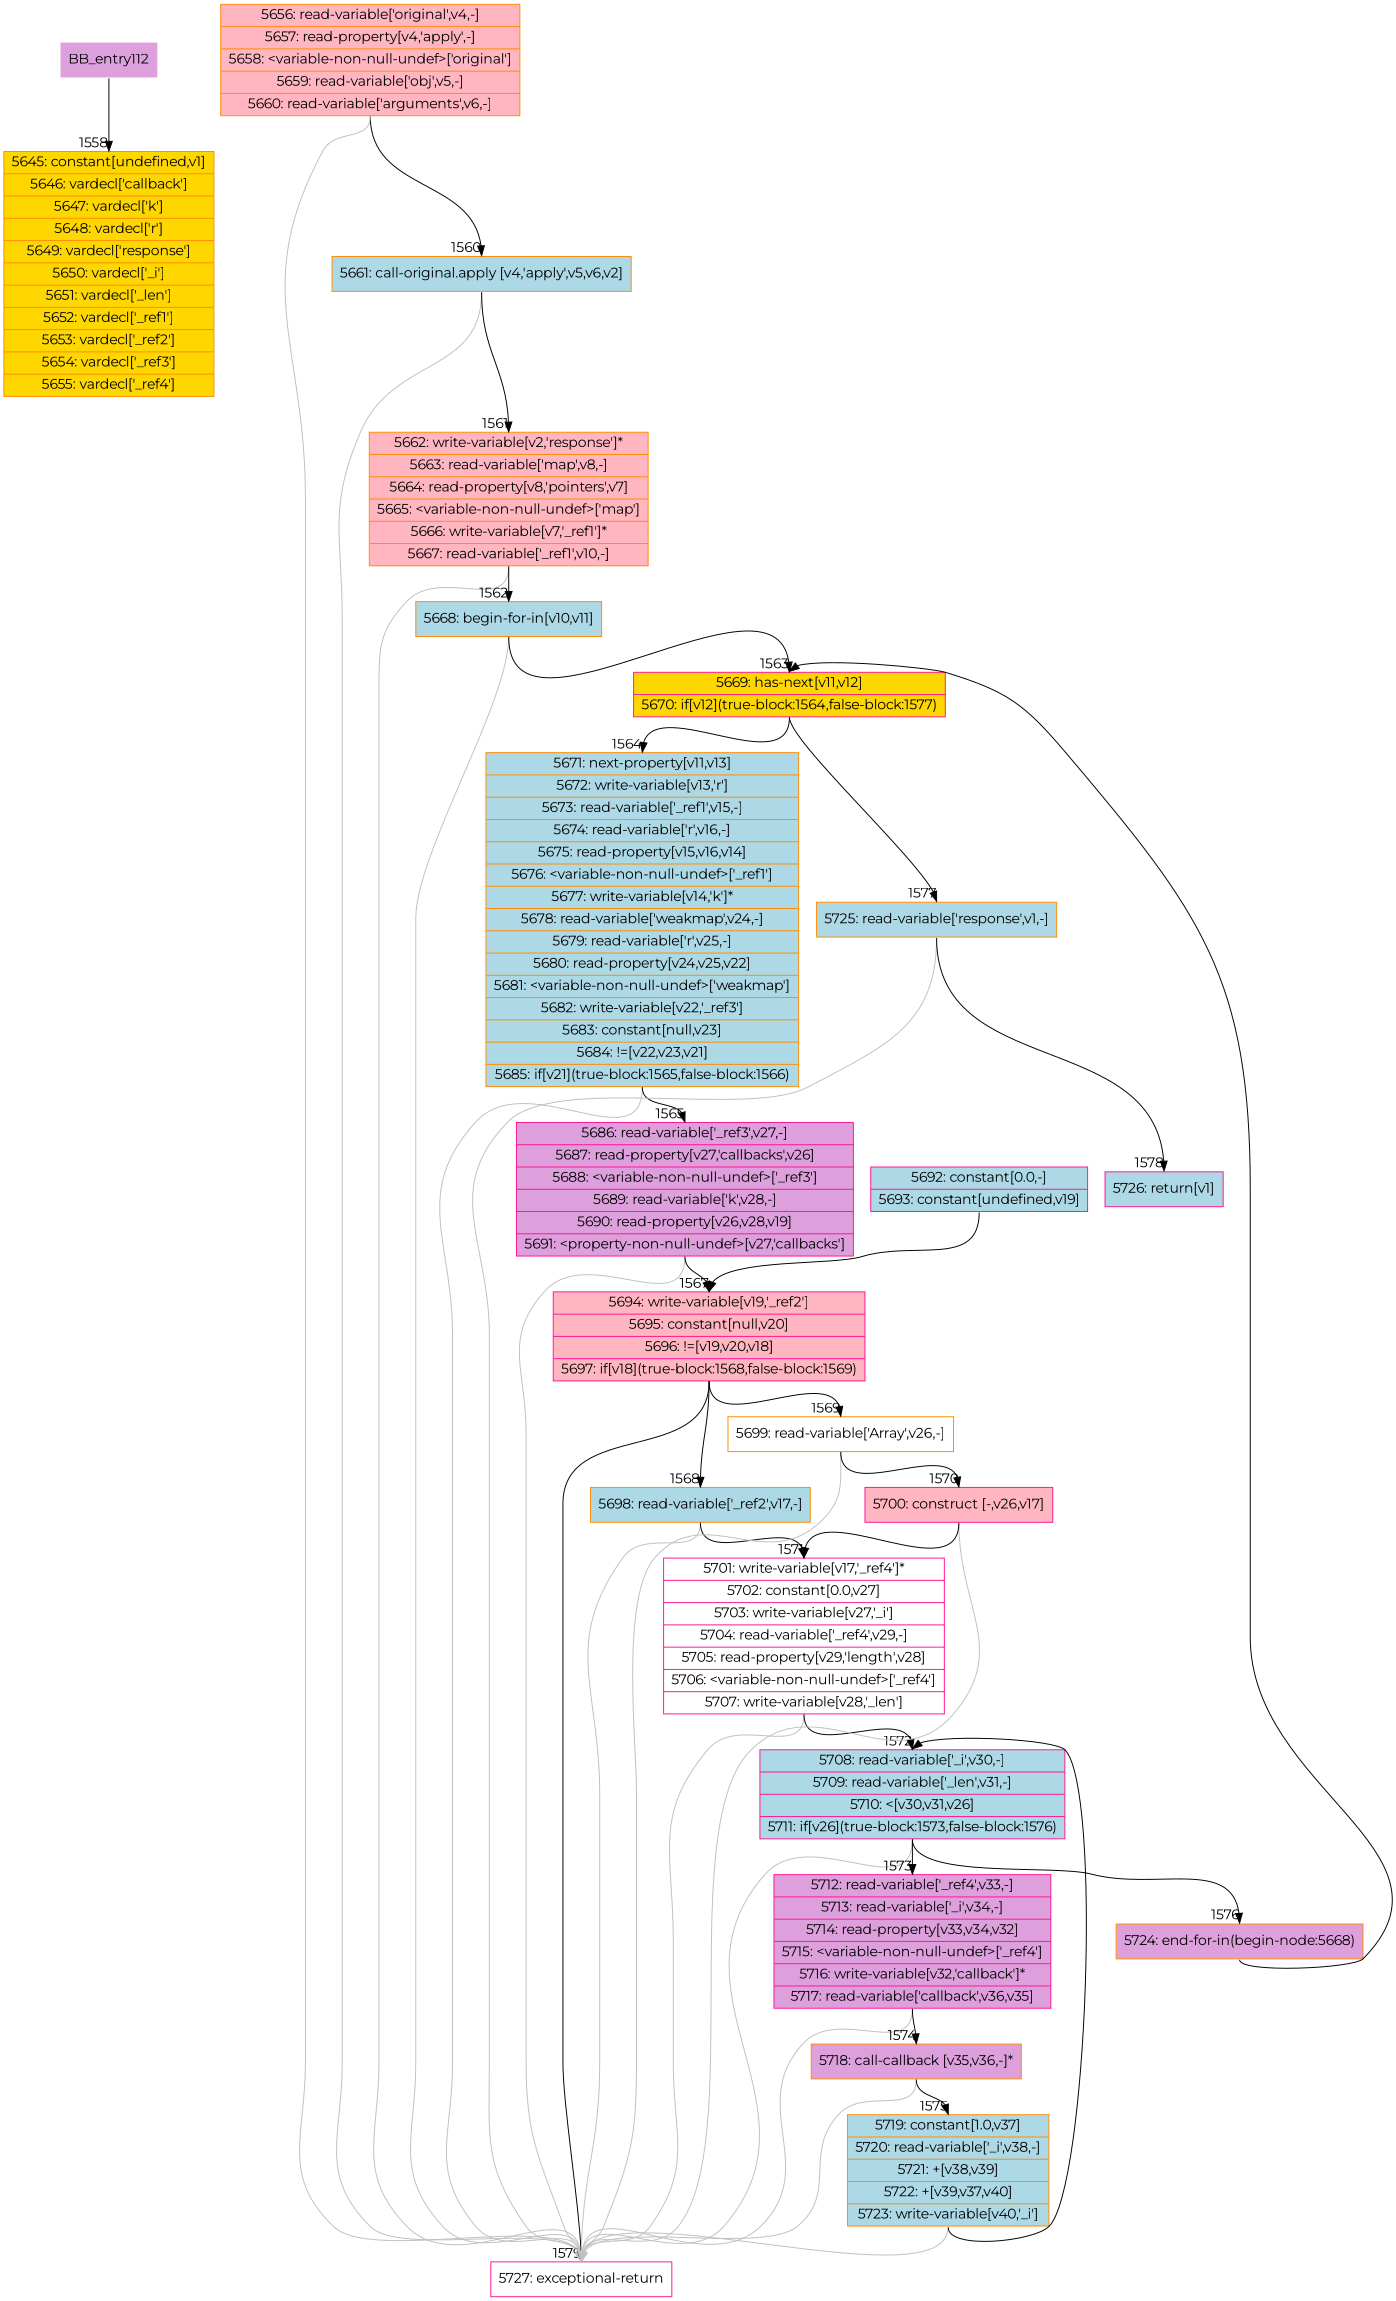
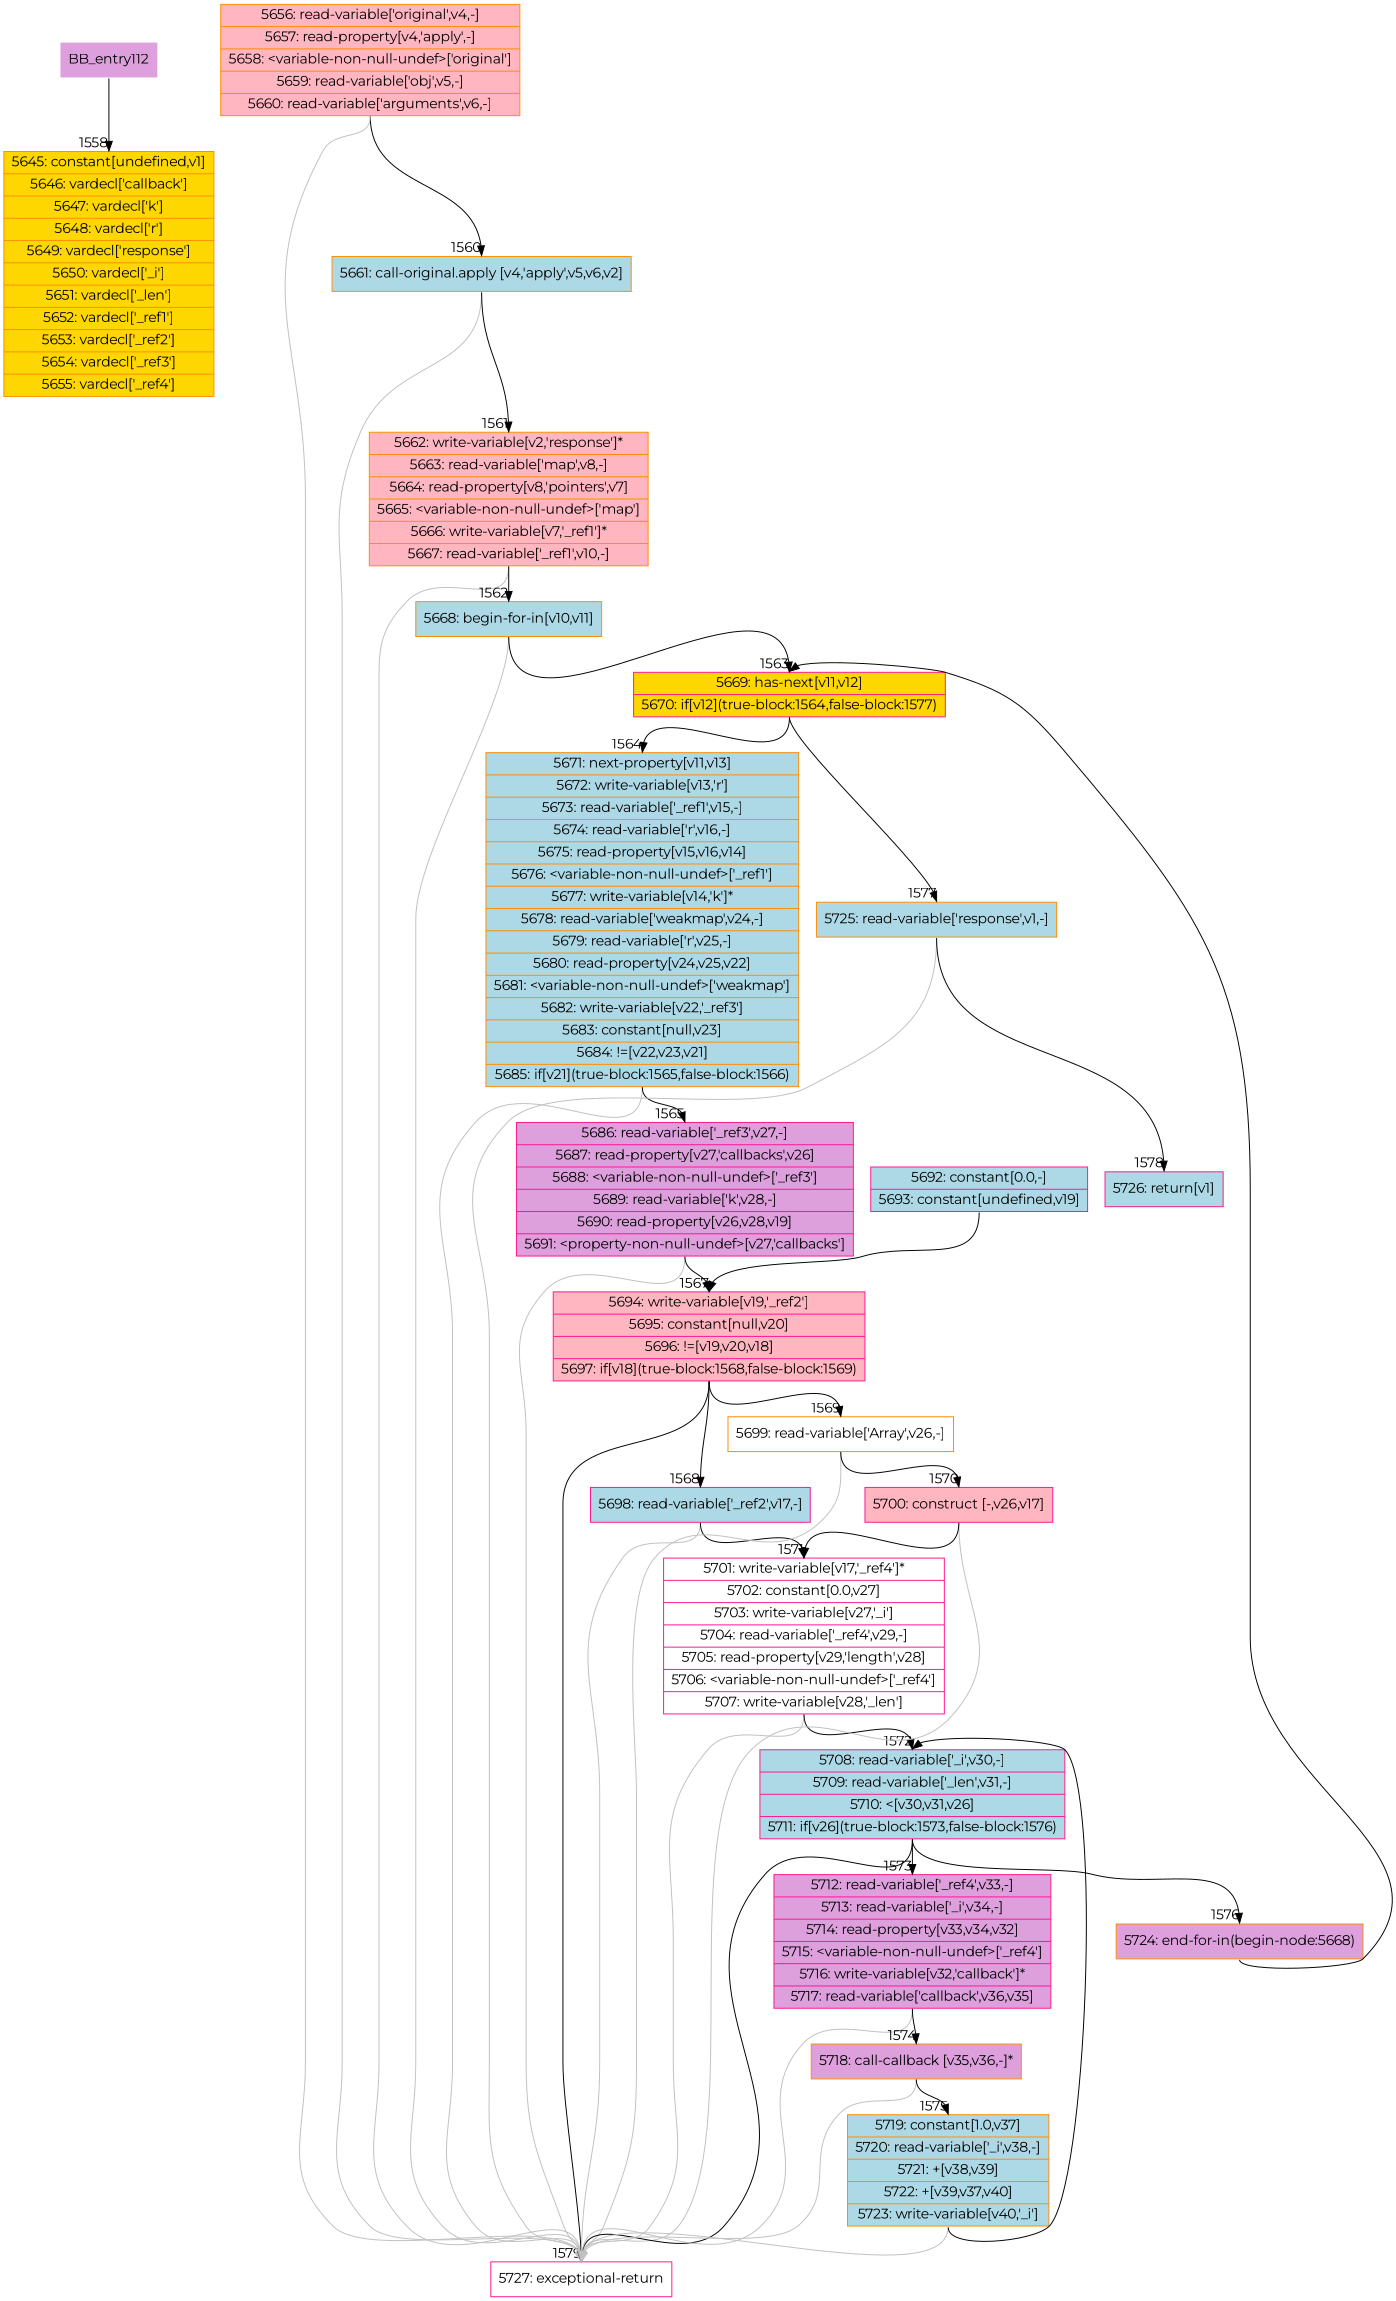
(700, 1505) -> (700, 1505)
(743, 2043) -> (743, 2043)
